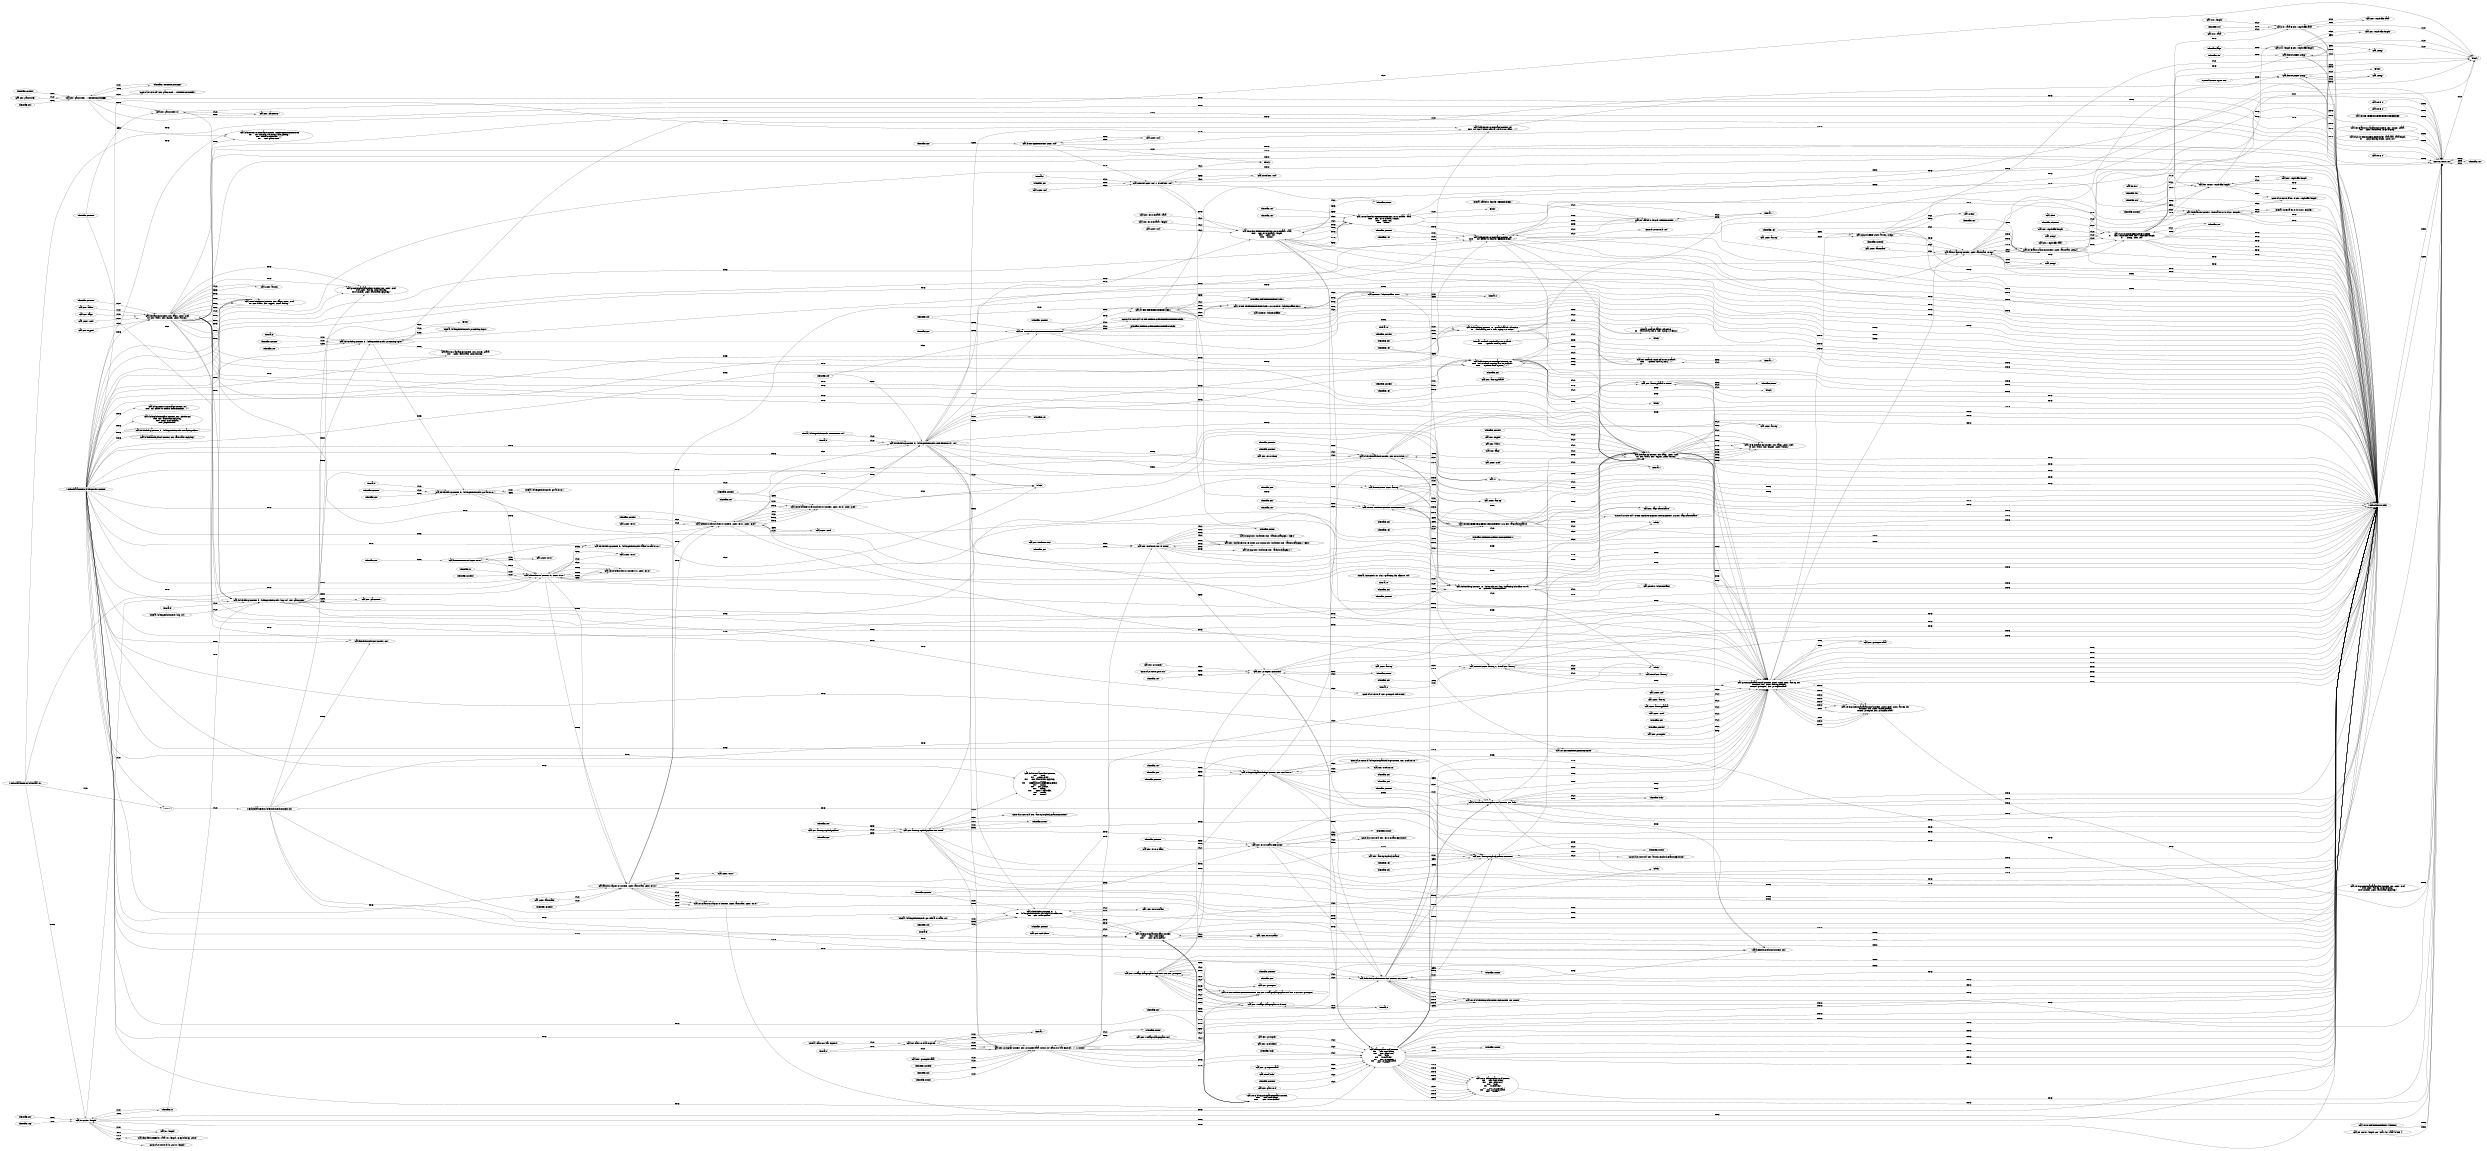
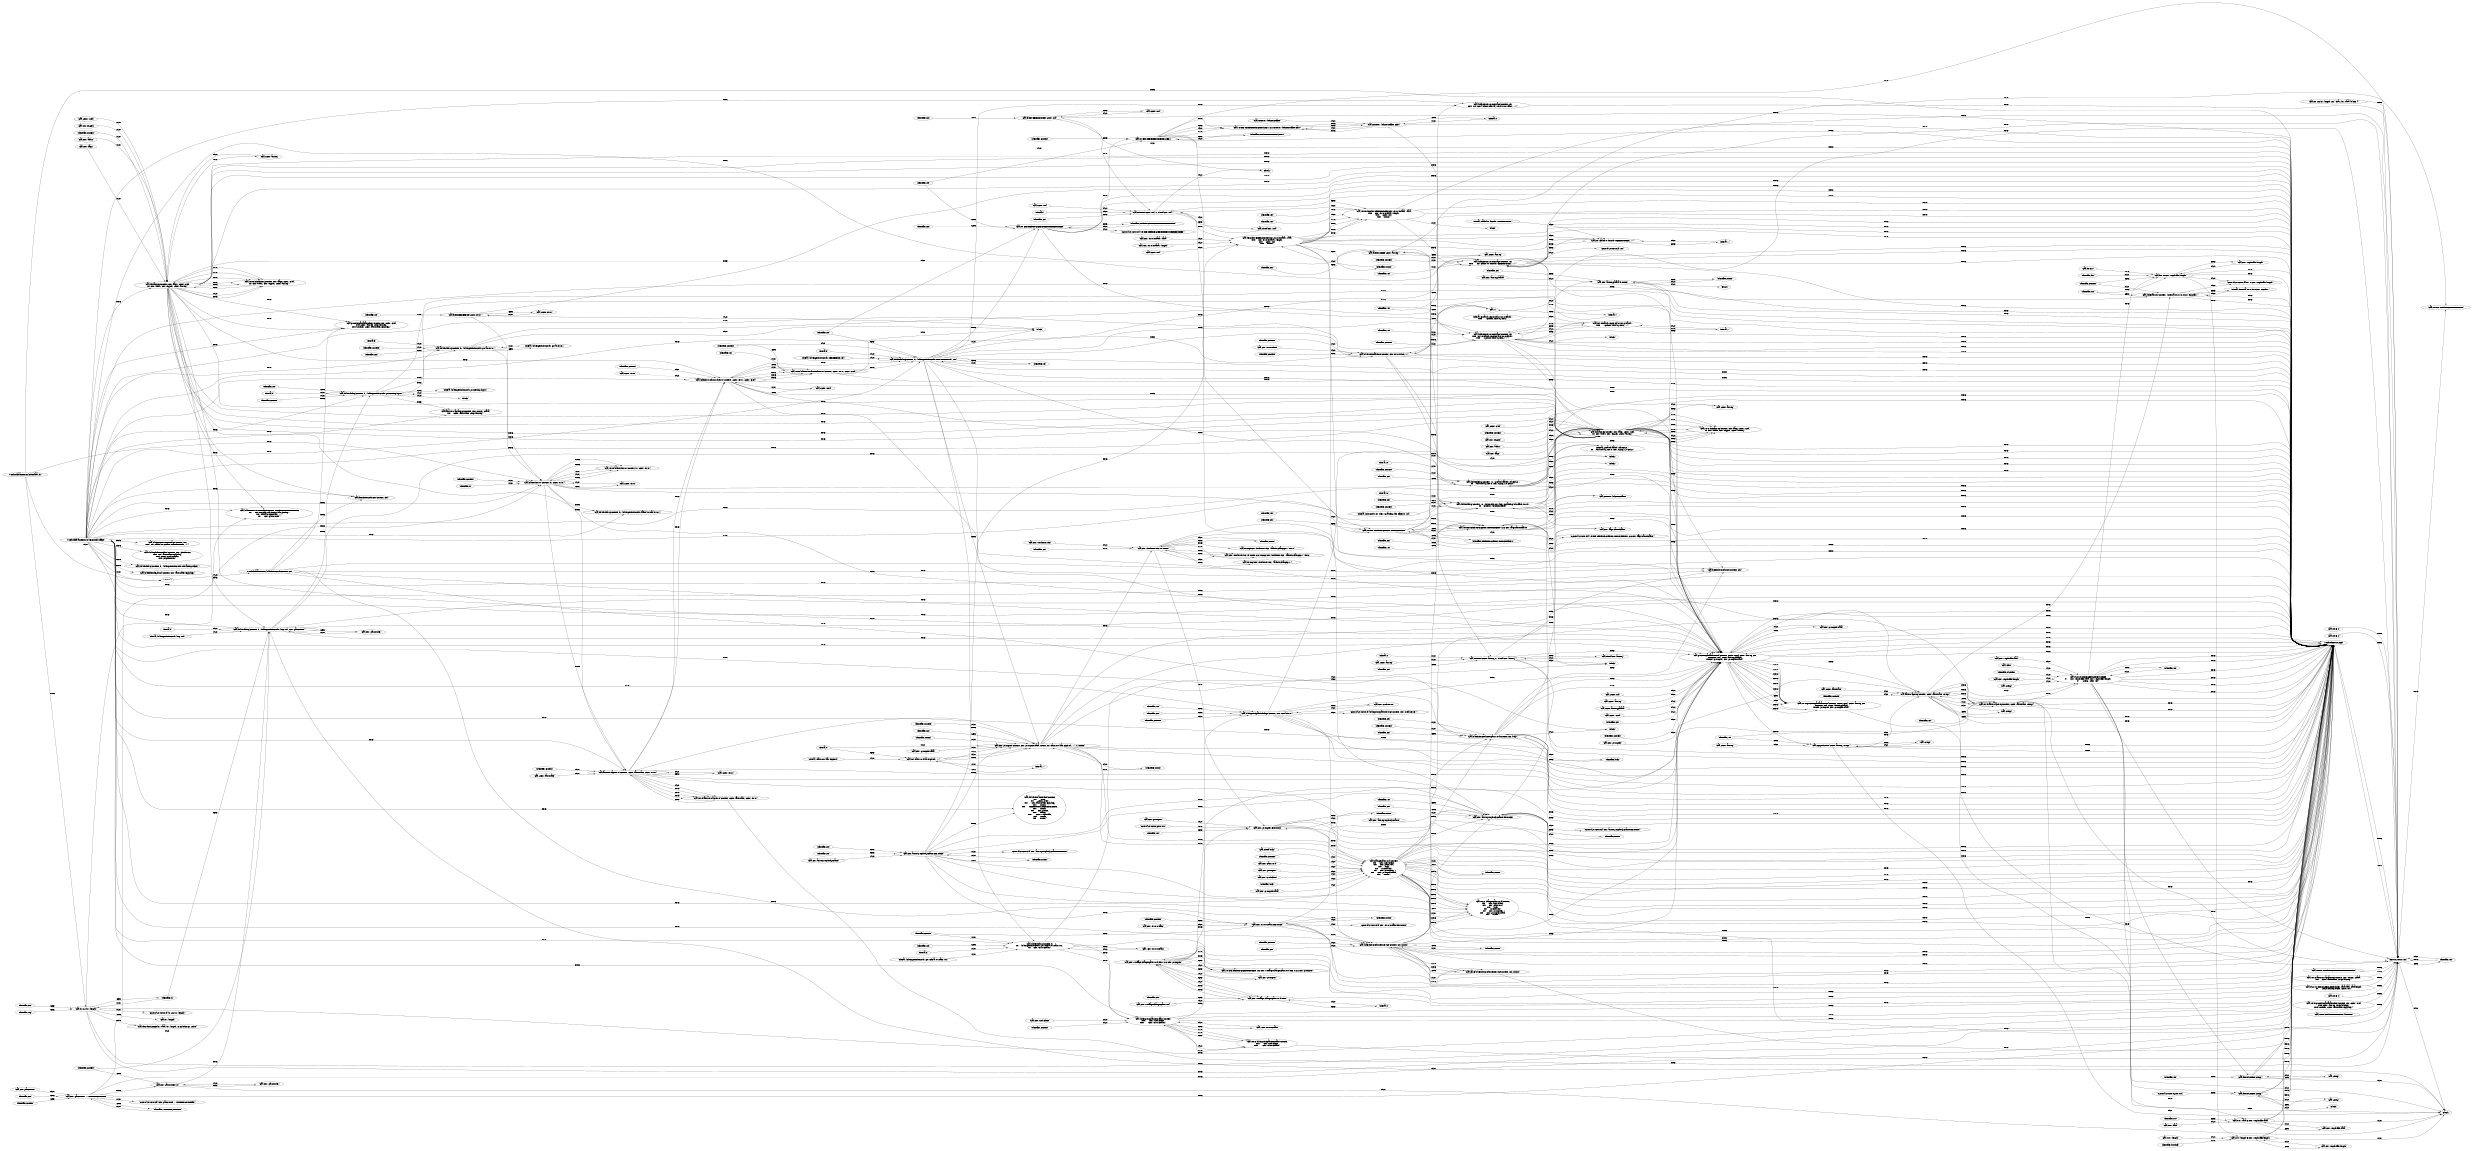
(2250, 23) -> (2202, 1138)
(2214, 49) -> (2170, 1145)
(86, 489) -> (86, 540)
(1384, 694) -> none
(1493, 802) -> (1493, 737)
(2326, 909) -> (2422, 634)
(125, 1129) -> none
